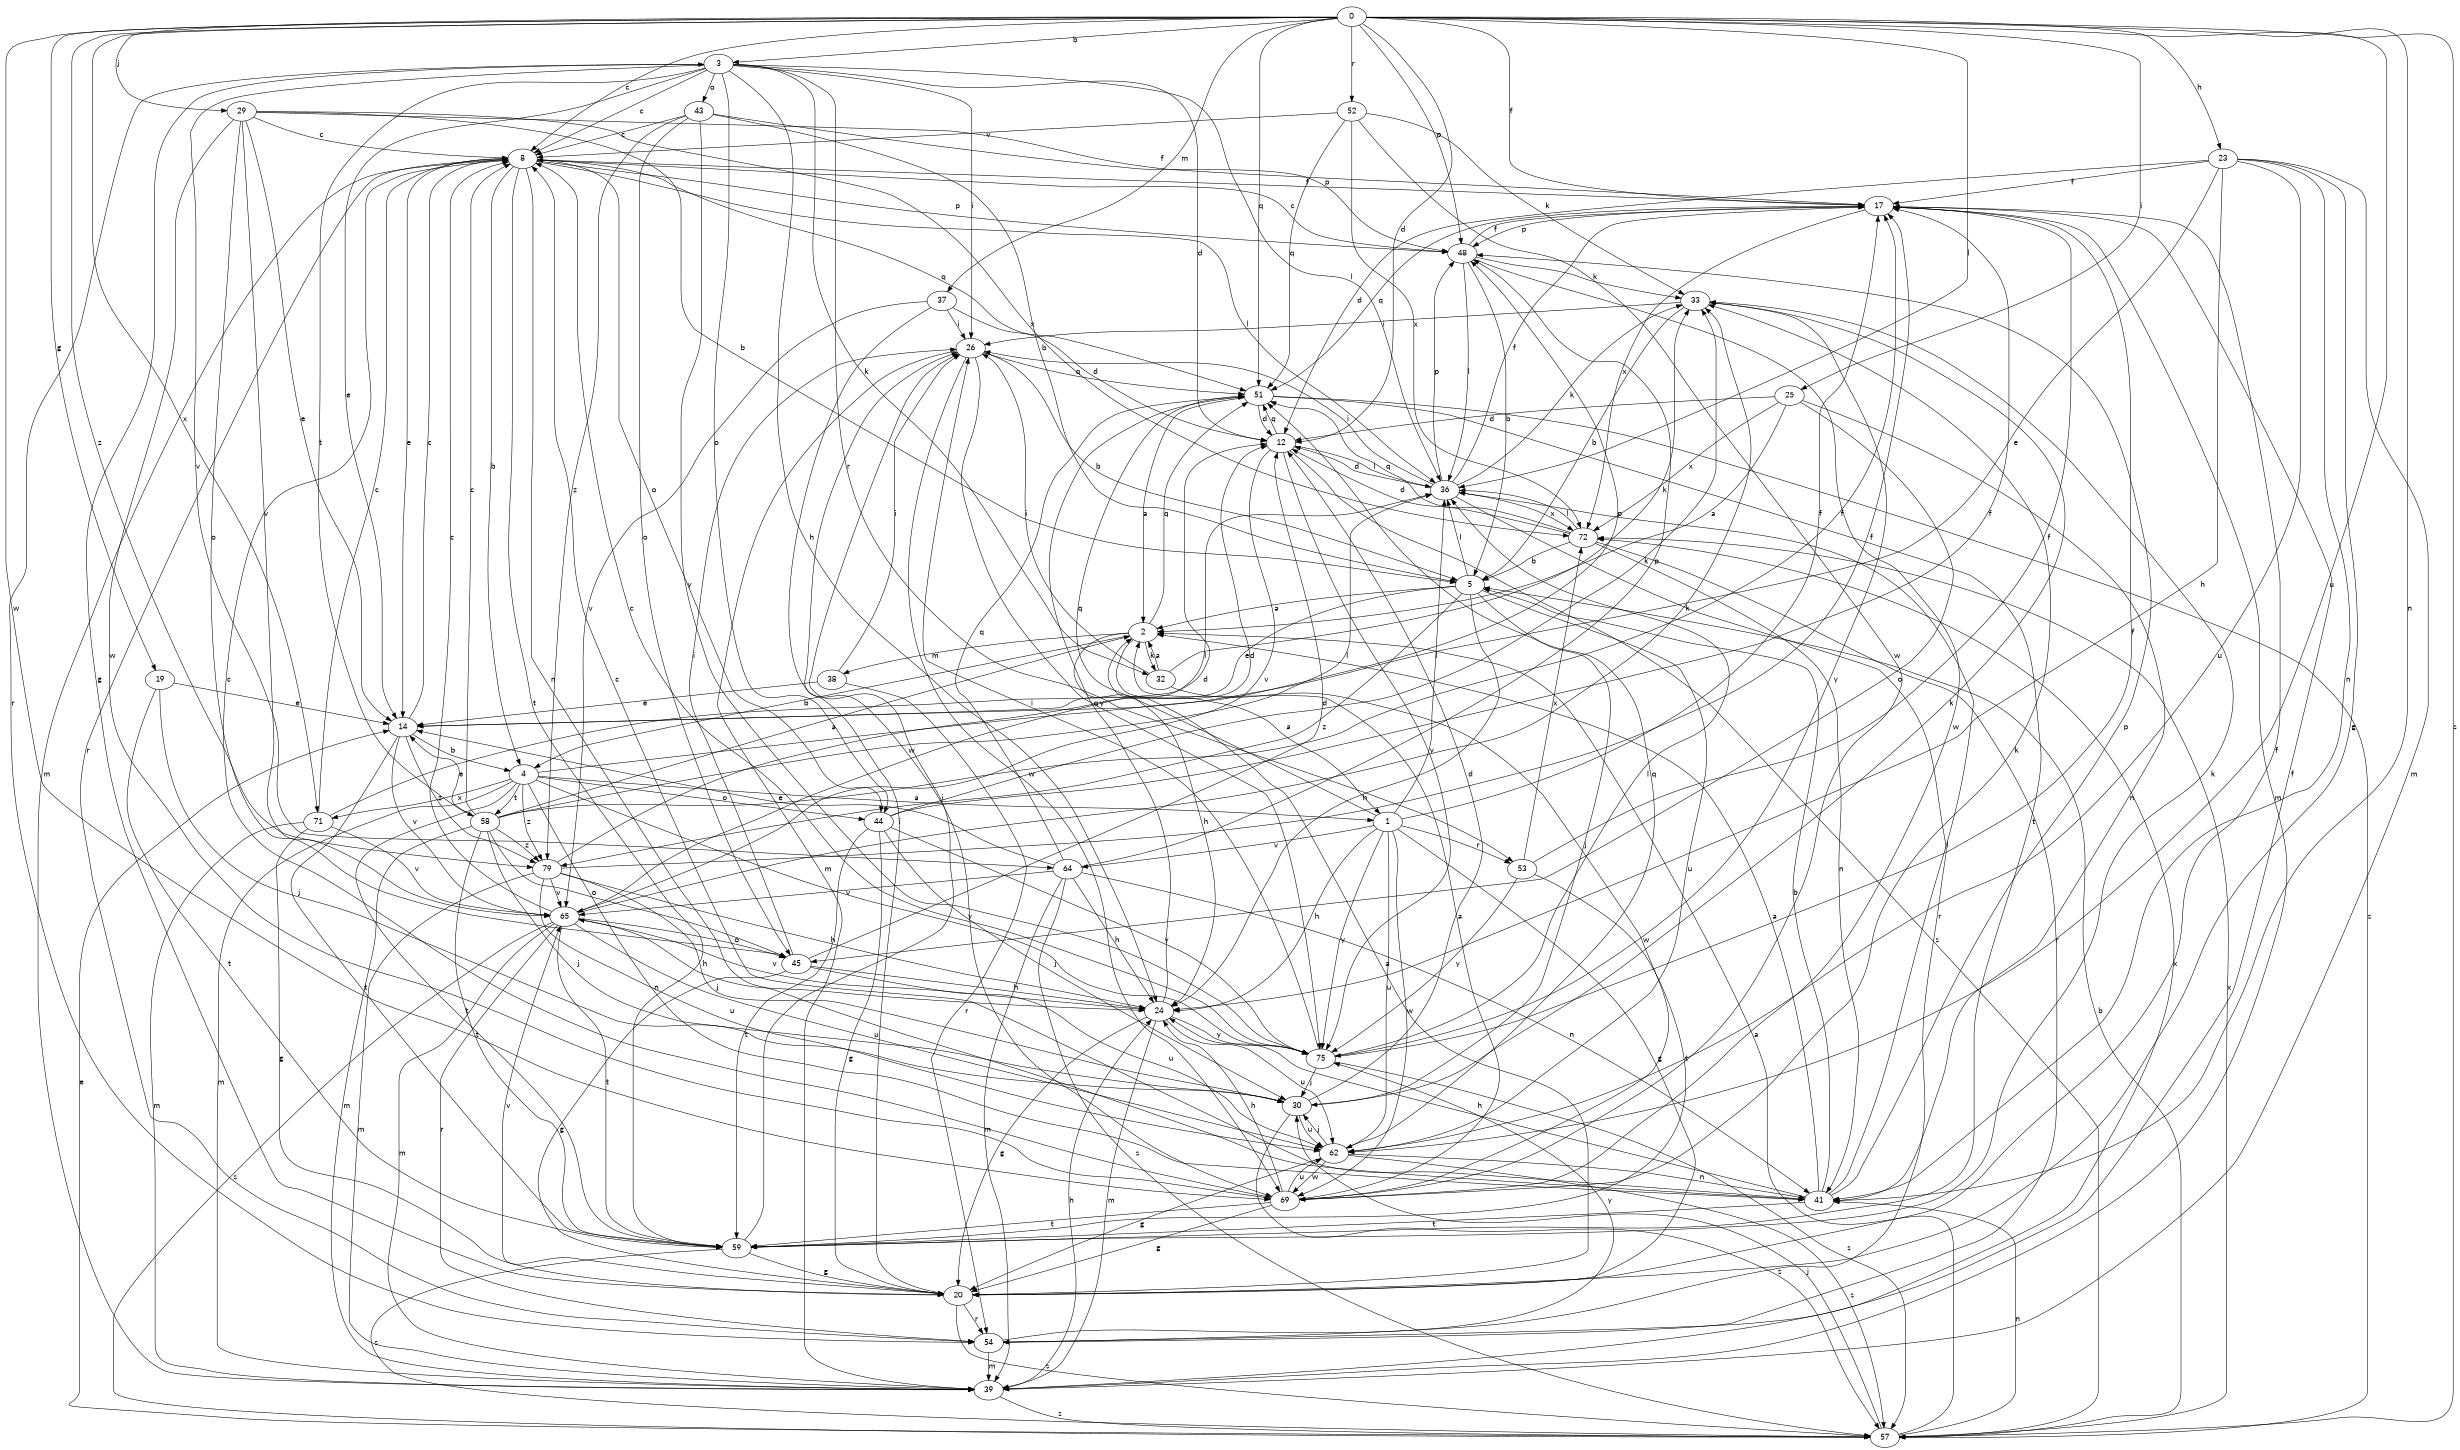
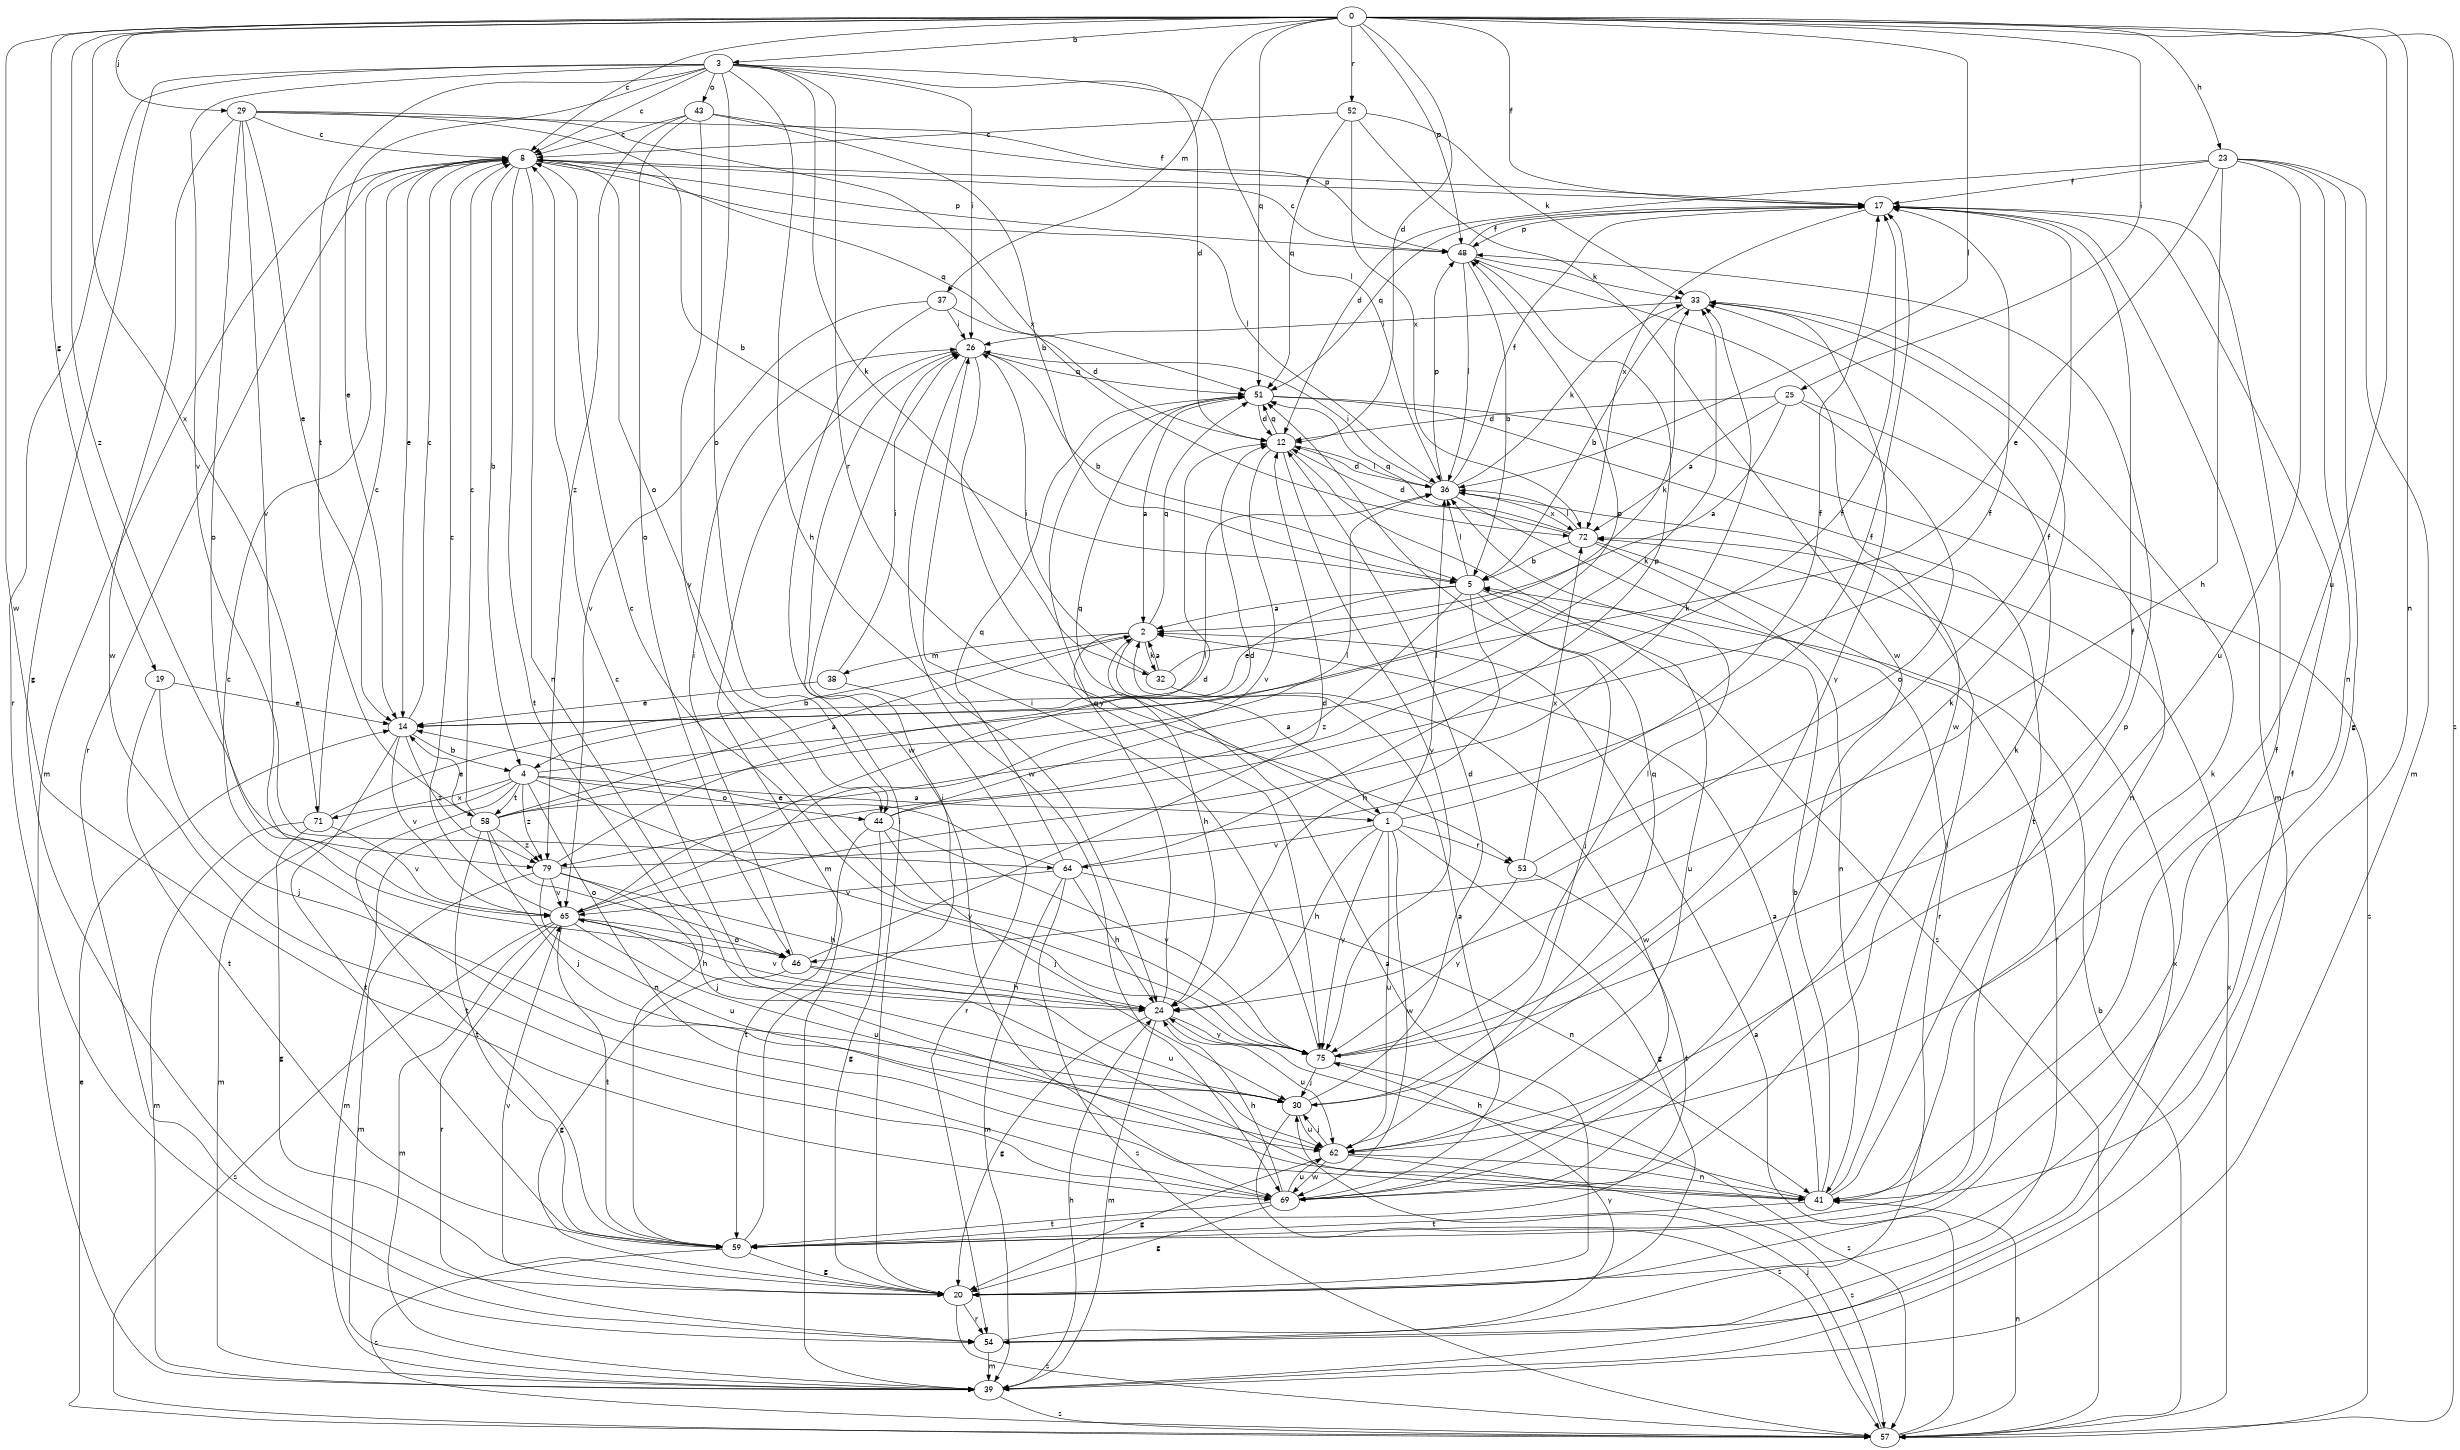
(988, 135) -> (988, 135)
(1691, 467) -> (1691, 467)
(104, 734) -> (27, 735)
(796, 964) -> (796, 964)
